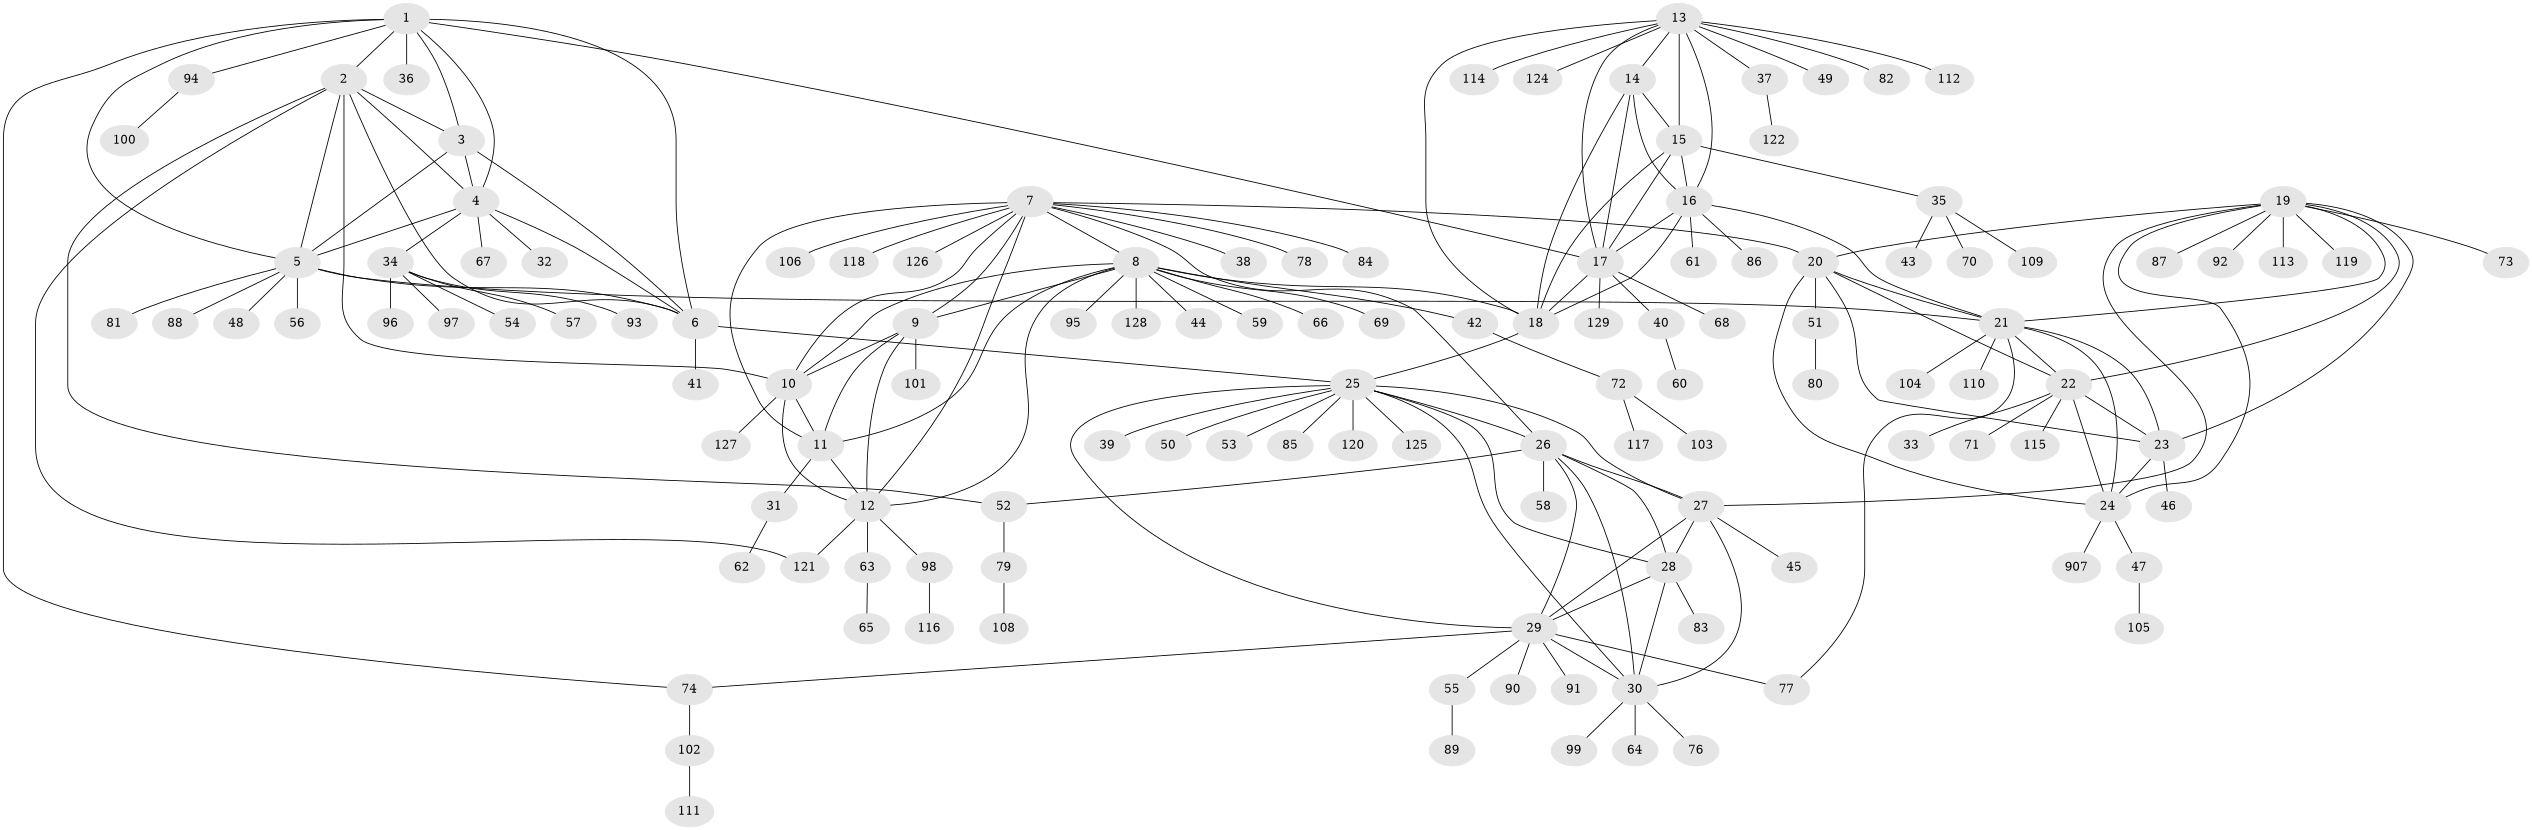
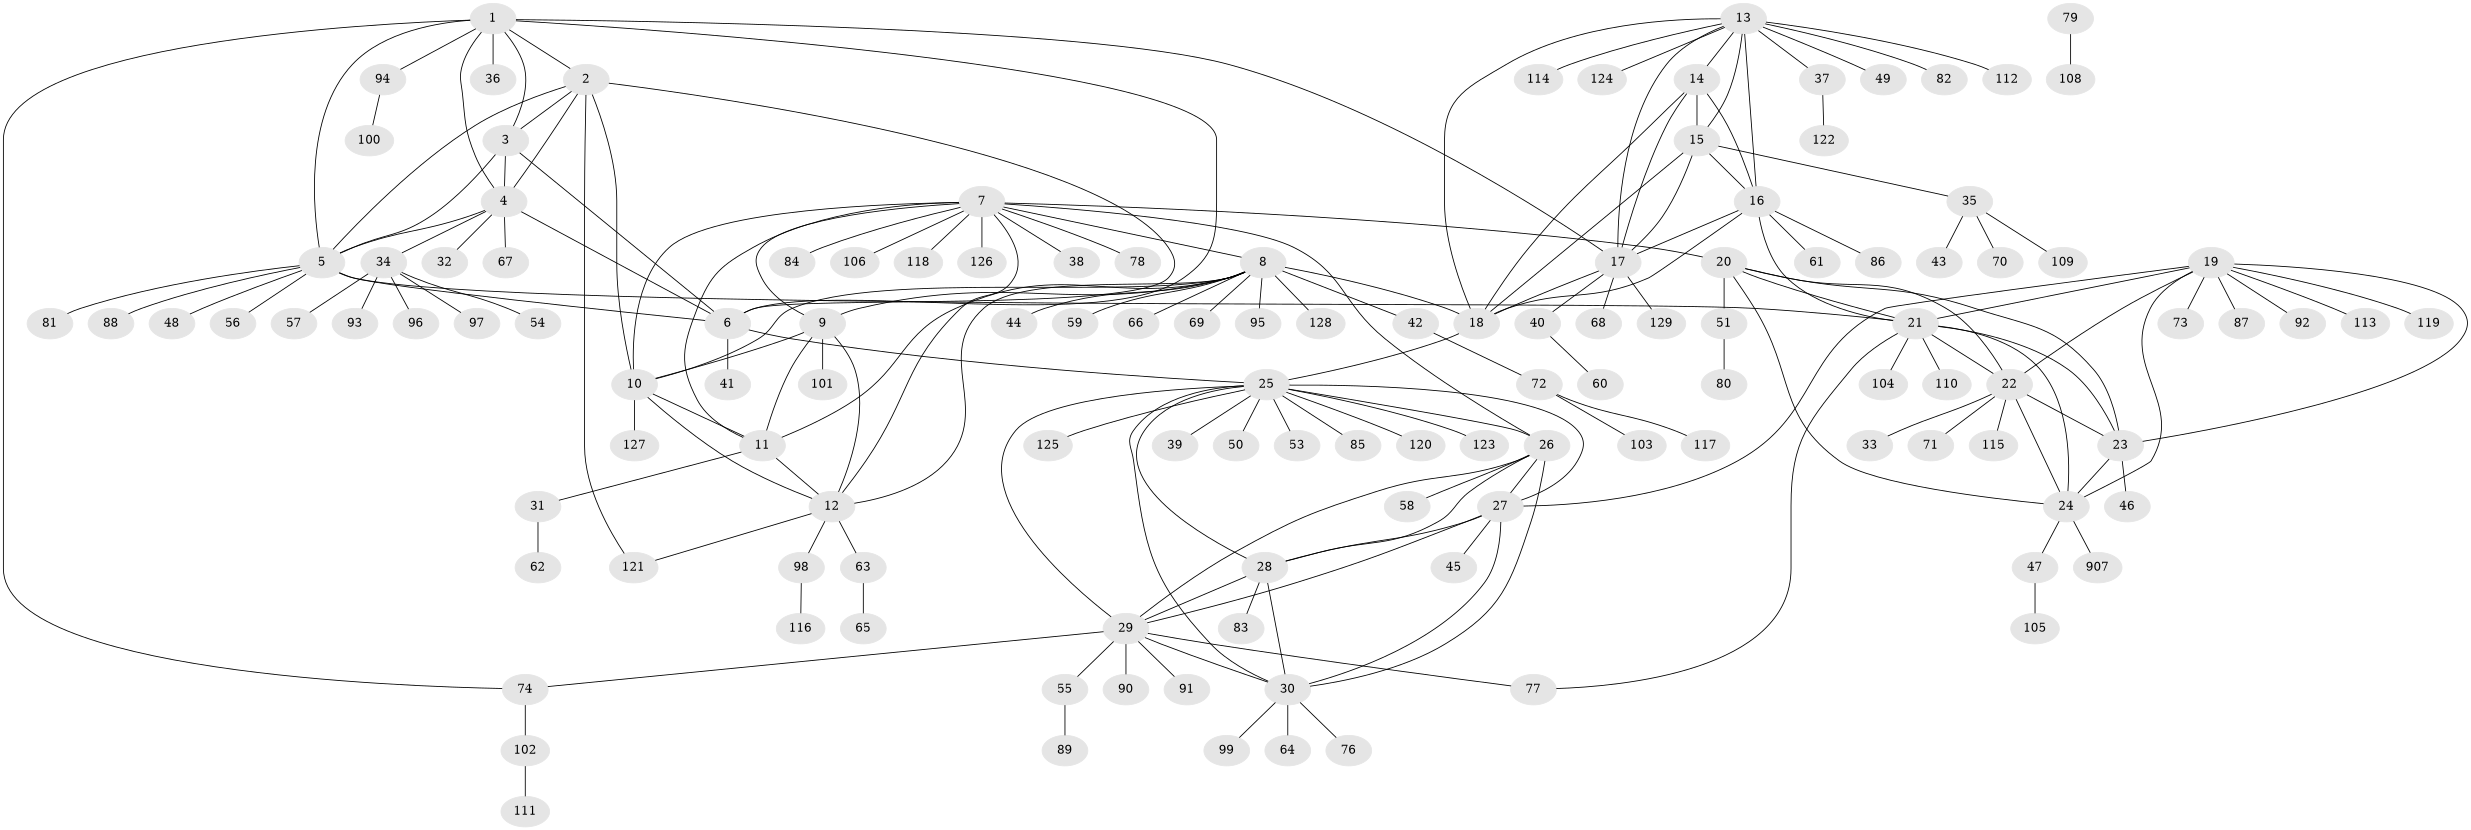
(2048, 224) -> none
none -> (1484, 446)
(1004, 507) -> none
